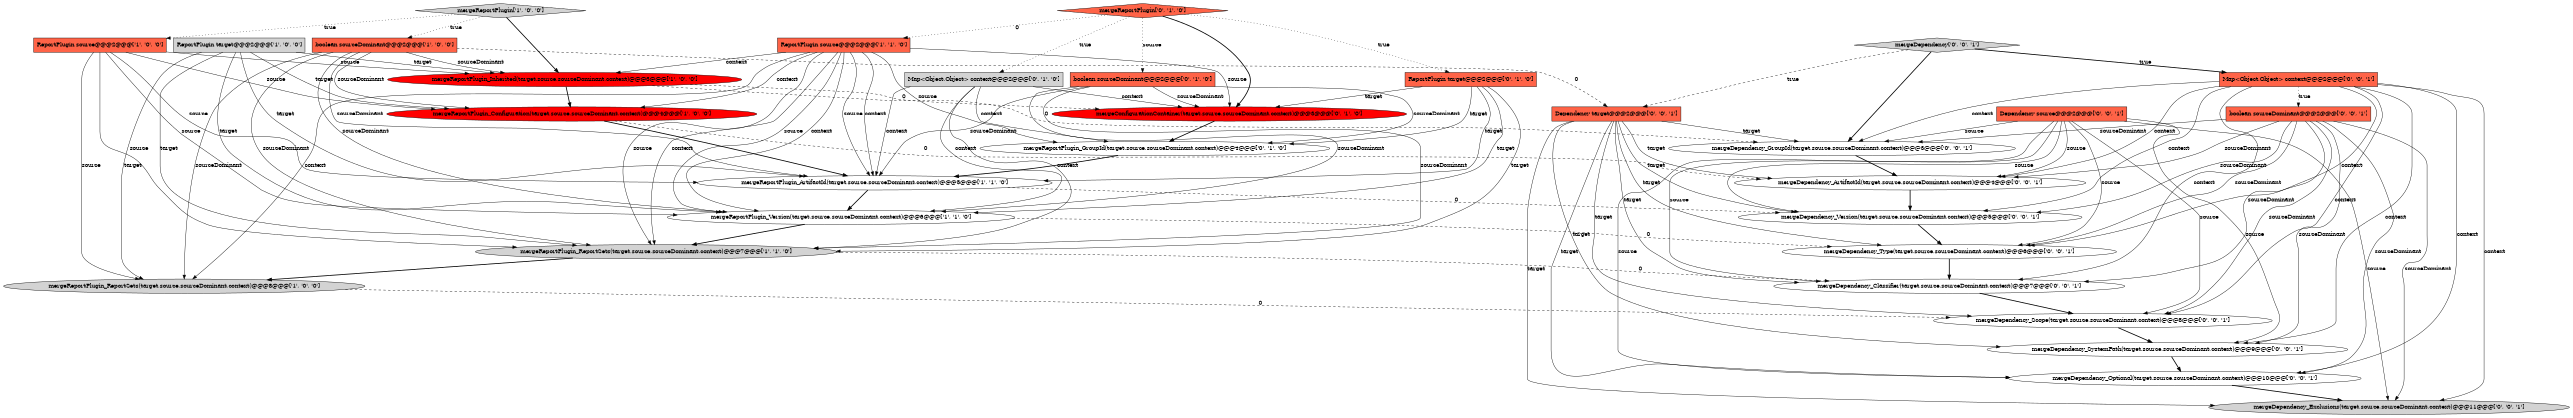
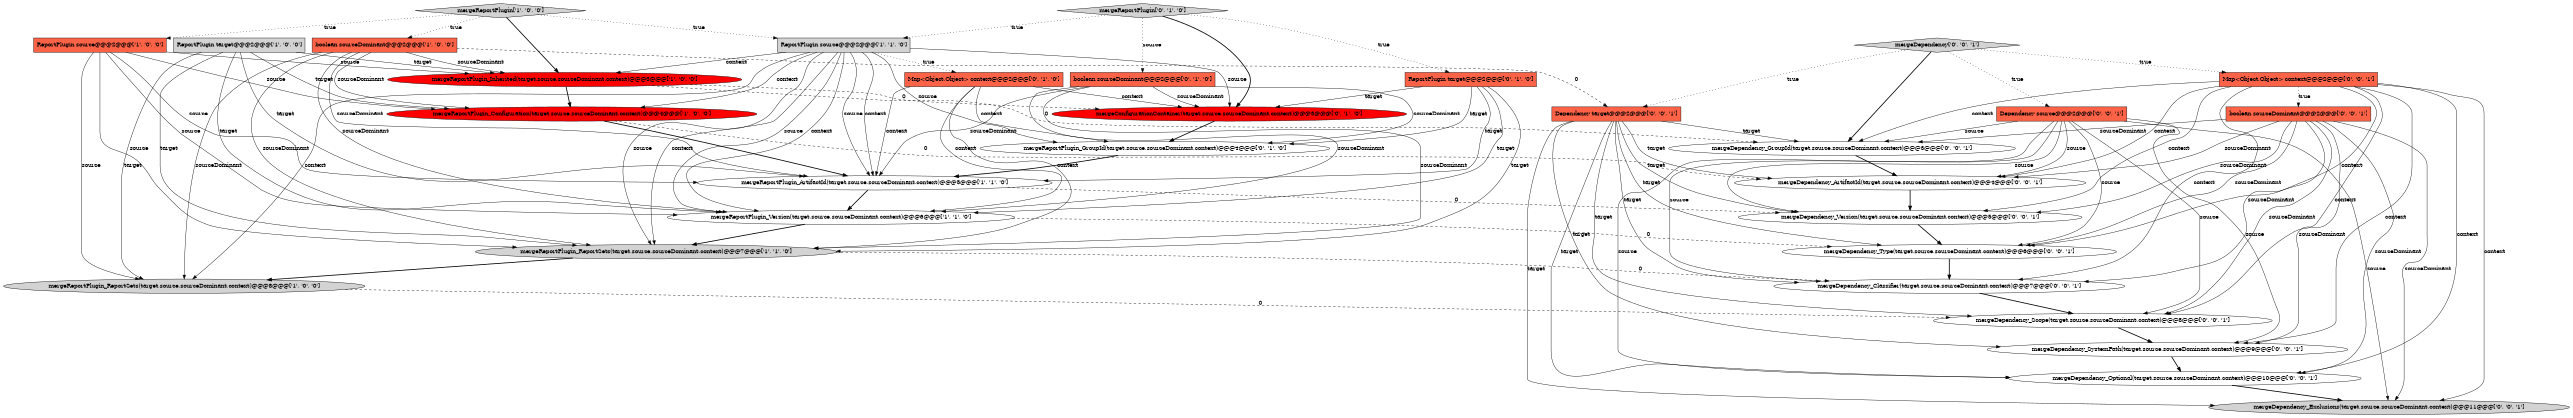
(1143, 11) -> (1143, 11)
none -> (656, 26)
(1017, 28) -> (1017, 28)
(1066, 44) -> (912, 62)
(844, 45) -> (844, 45)
(2098, 61) -> (2098, 61)
(1777, 75) -> (1777, 75)
none -> (1997, 78)
(984, 80) -> (984, 80)
